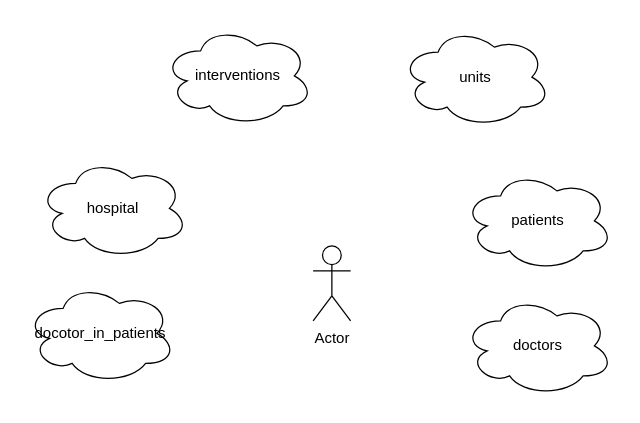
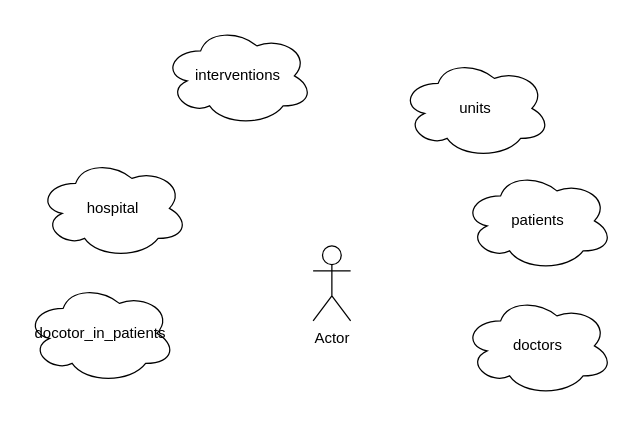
(476, 77) -> (476, 108)
